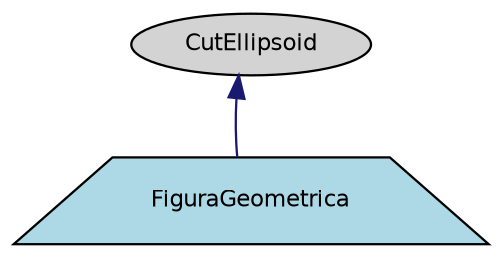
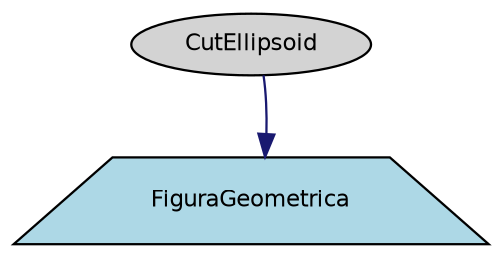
(236, 128) -> (266, 105)
